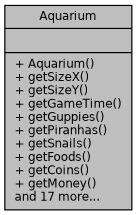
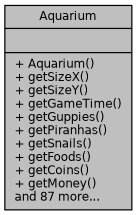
(57, 197) -> (57, 197)
